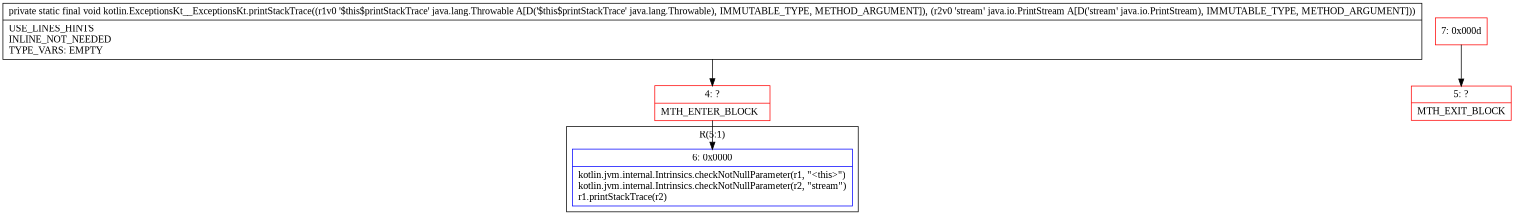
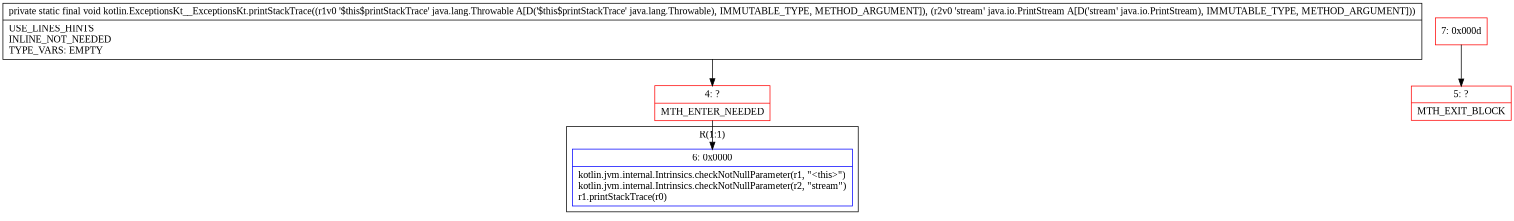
(709, 112) -> (712, 112)
(712, 135) -> (712, 135)
(623, 197) -> (623, 197)
